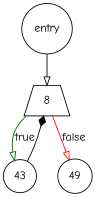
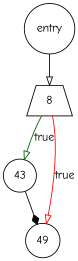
(74, 137) -> (65, 176)
(35, 144) -> (30, 203)
